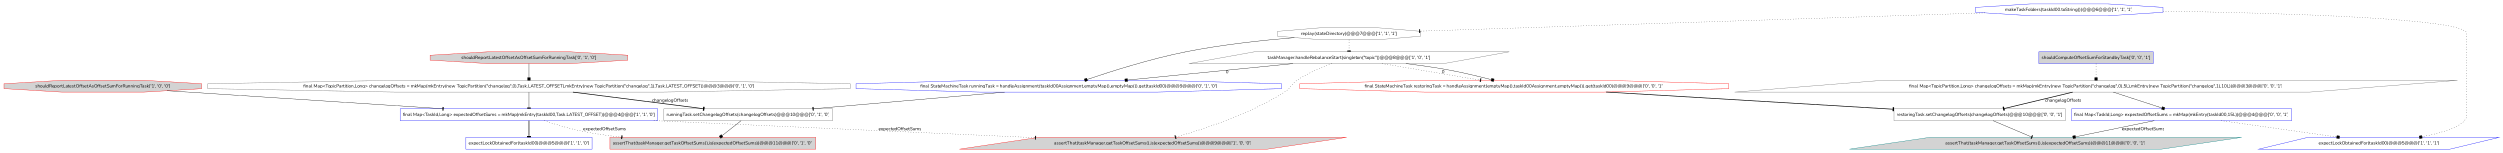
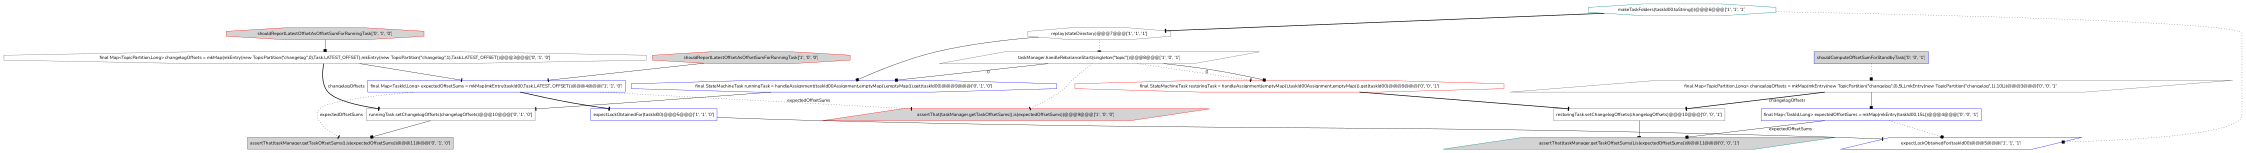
(2069, 10) -> (1682, 10)
(1703, 22) -> (1385, 22)
none -> (1299, 128)
